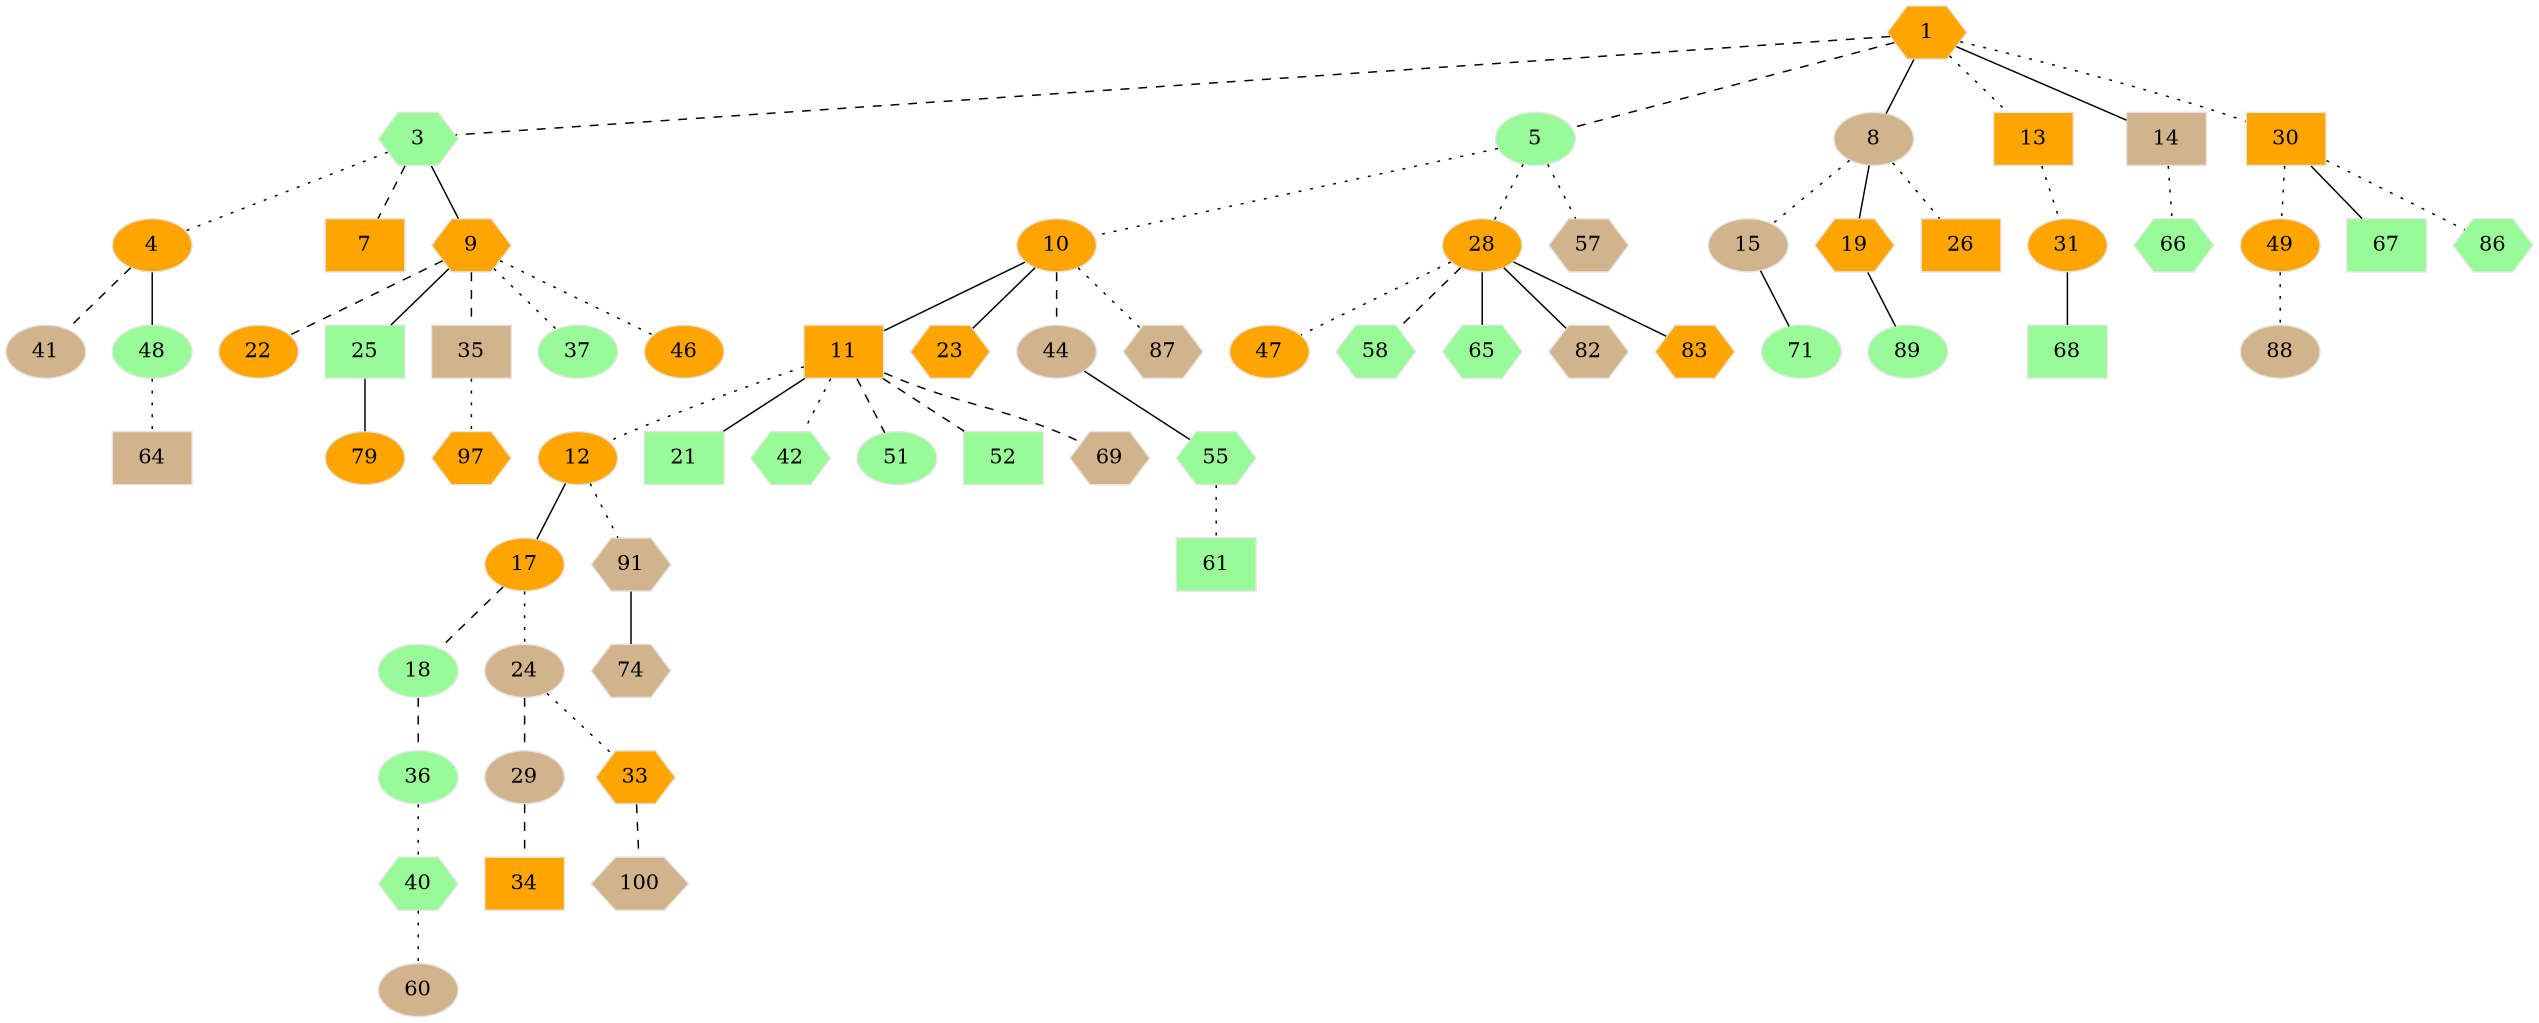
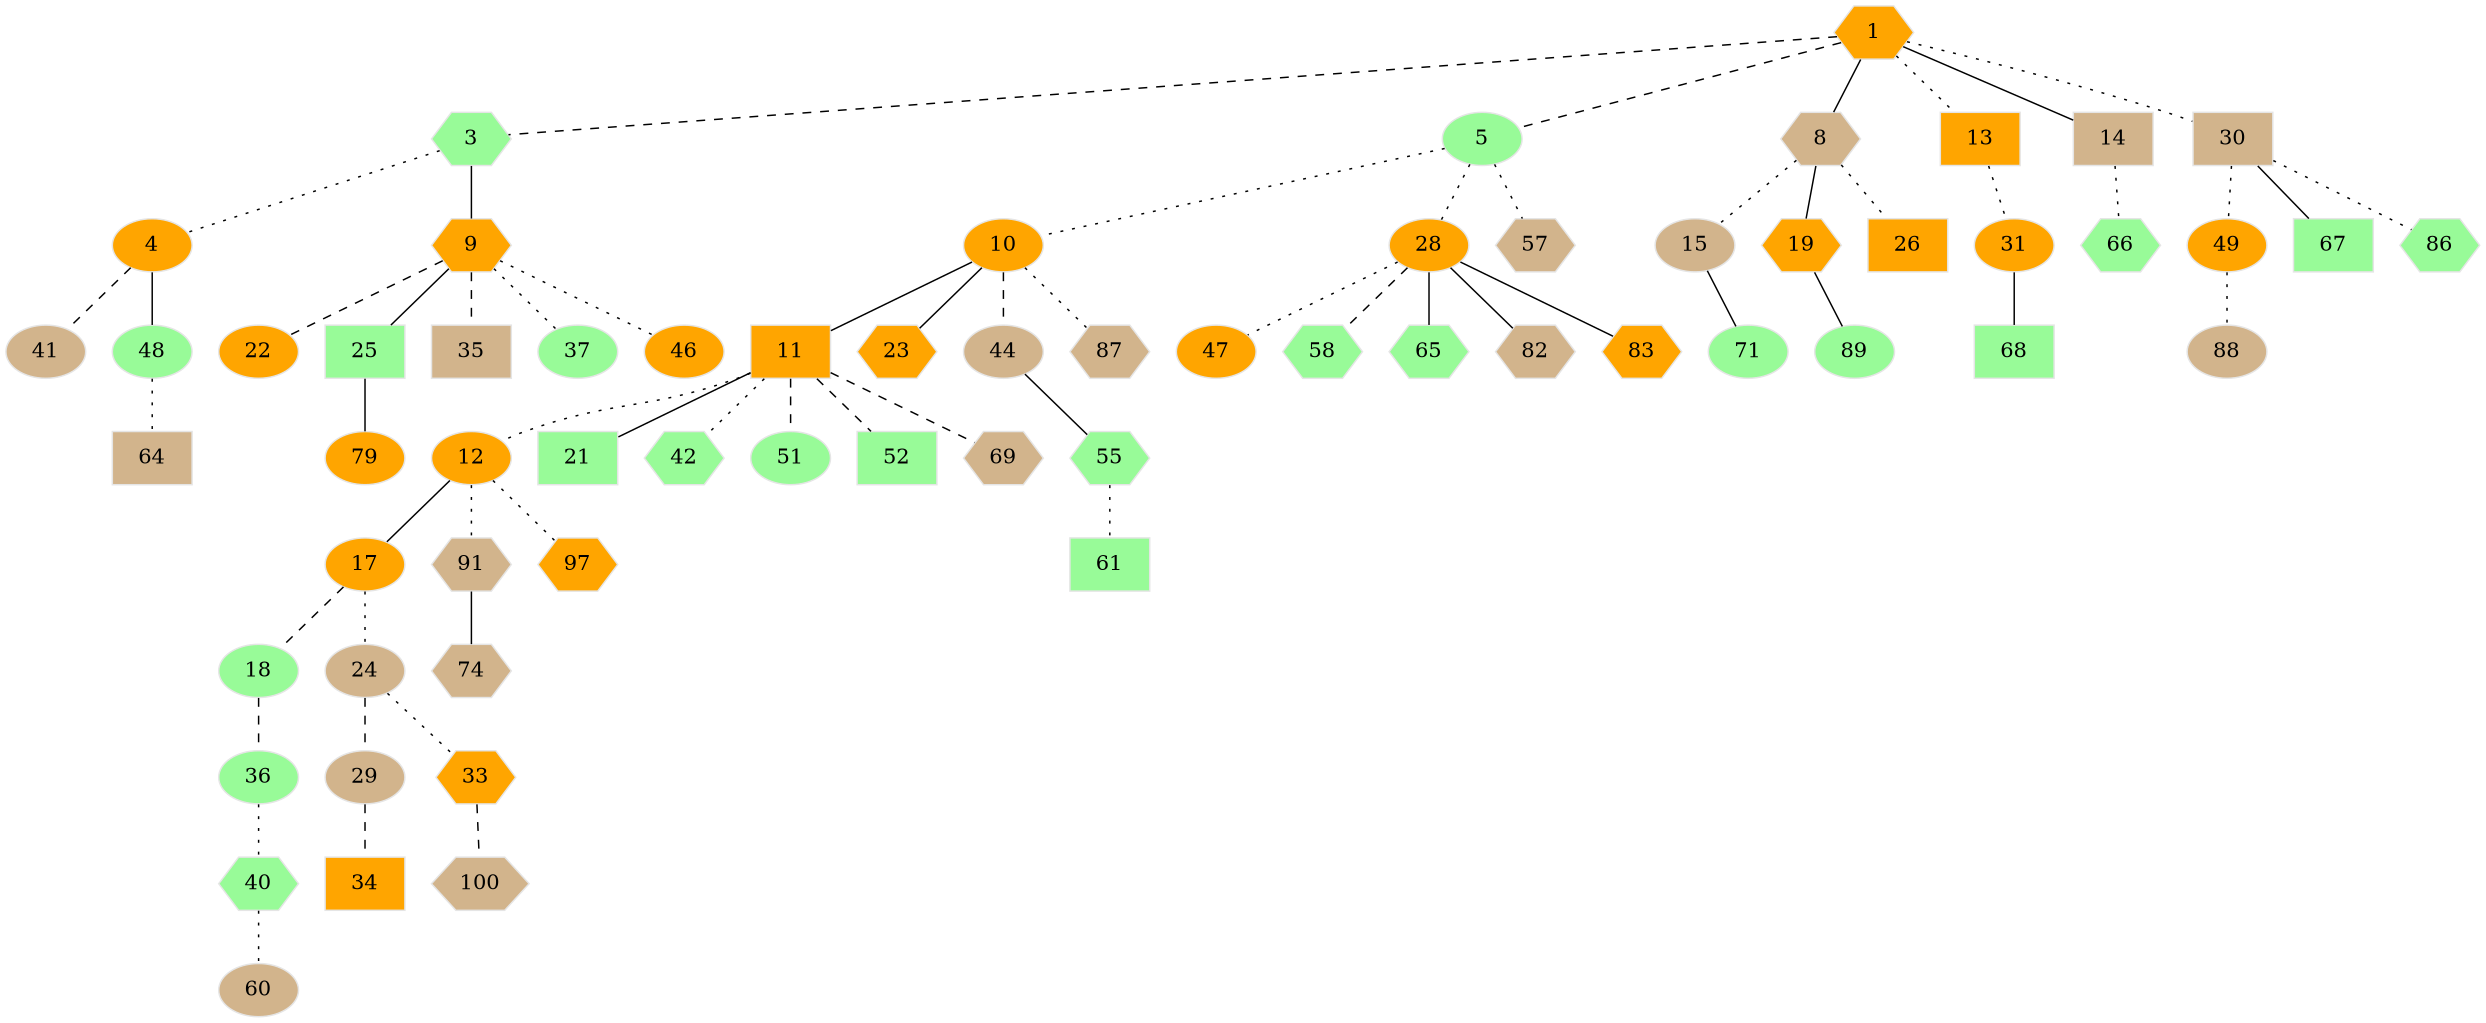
(1874, 139) -> (1821, 139)
(2286, 139) -> (2233, 139)
(365, 245) -> none
(471, 405) -> (524, 511)
